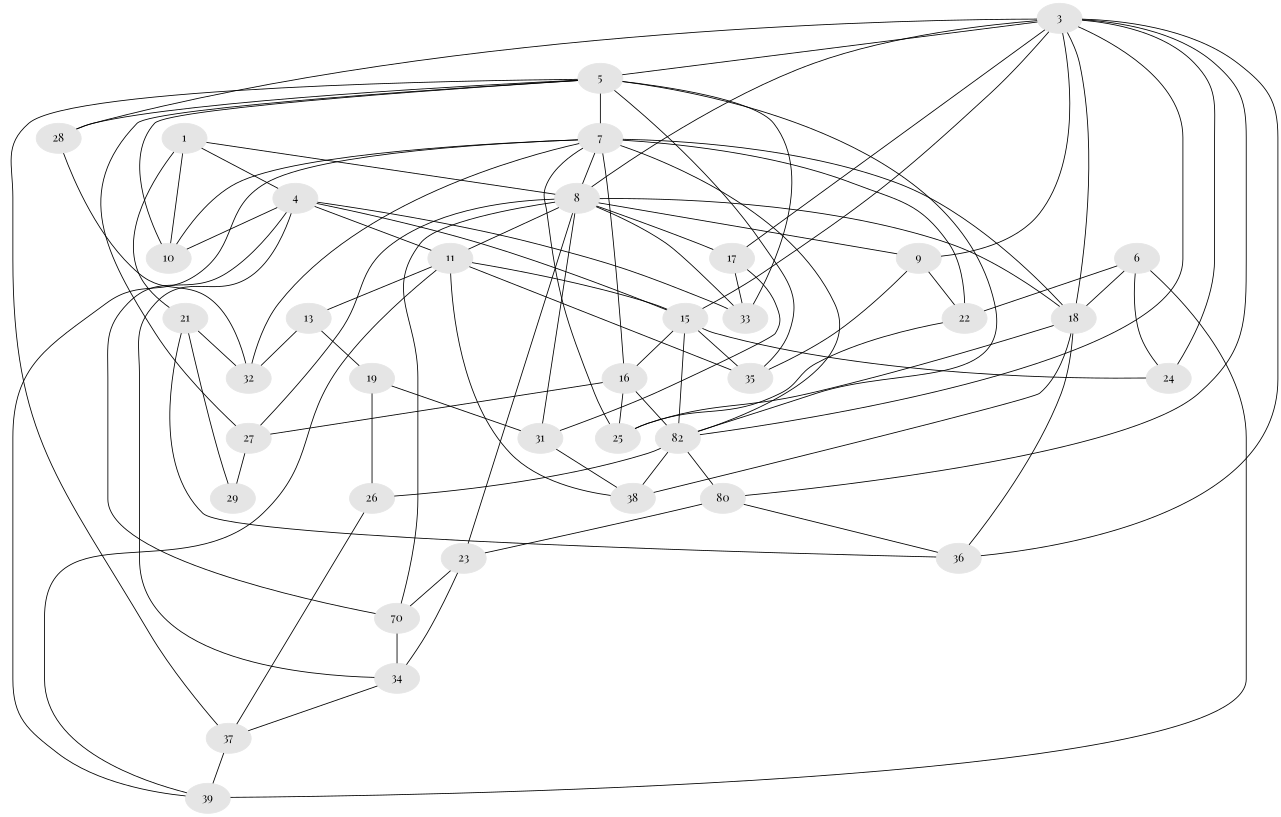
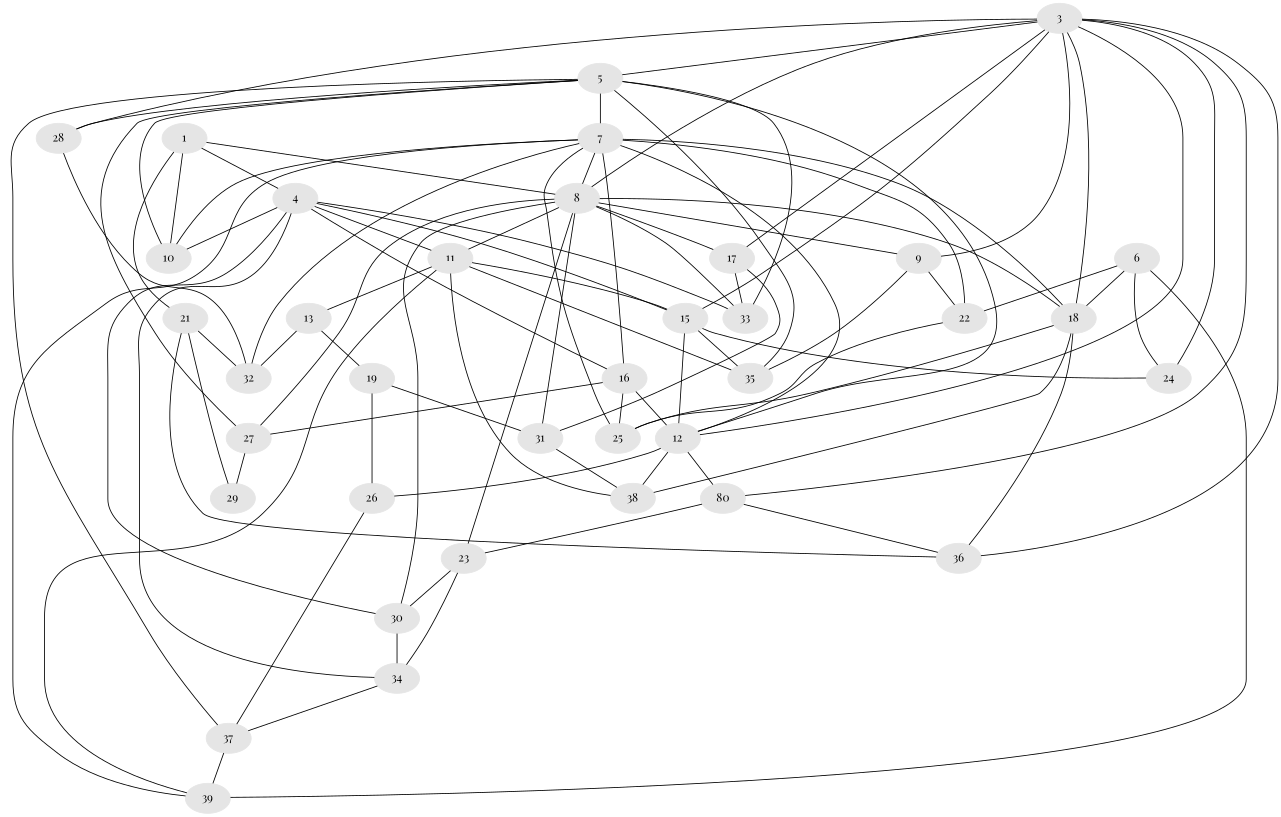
(655, 348) -> (464, 297)
(678, 438) -> (678, 438)
(397, 618) -> (397, 618)
